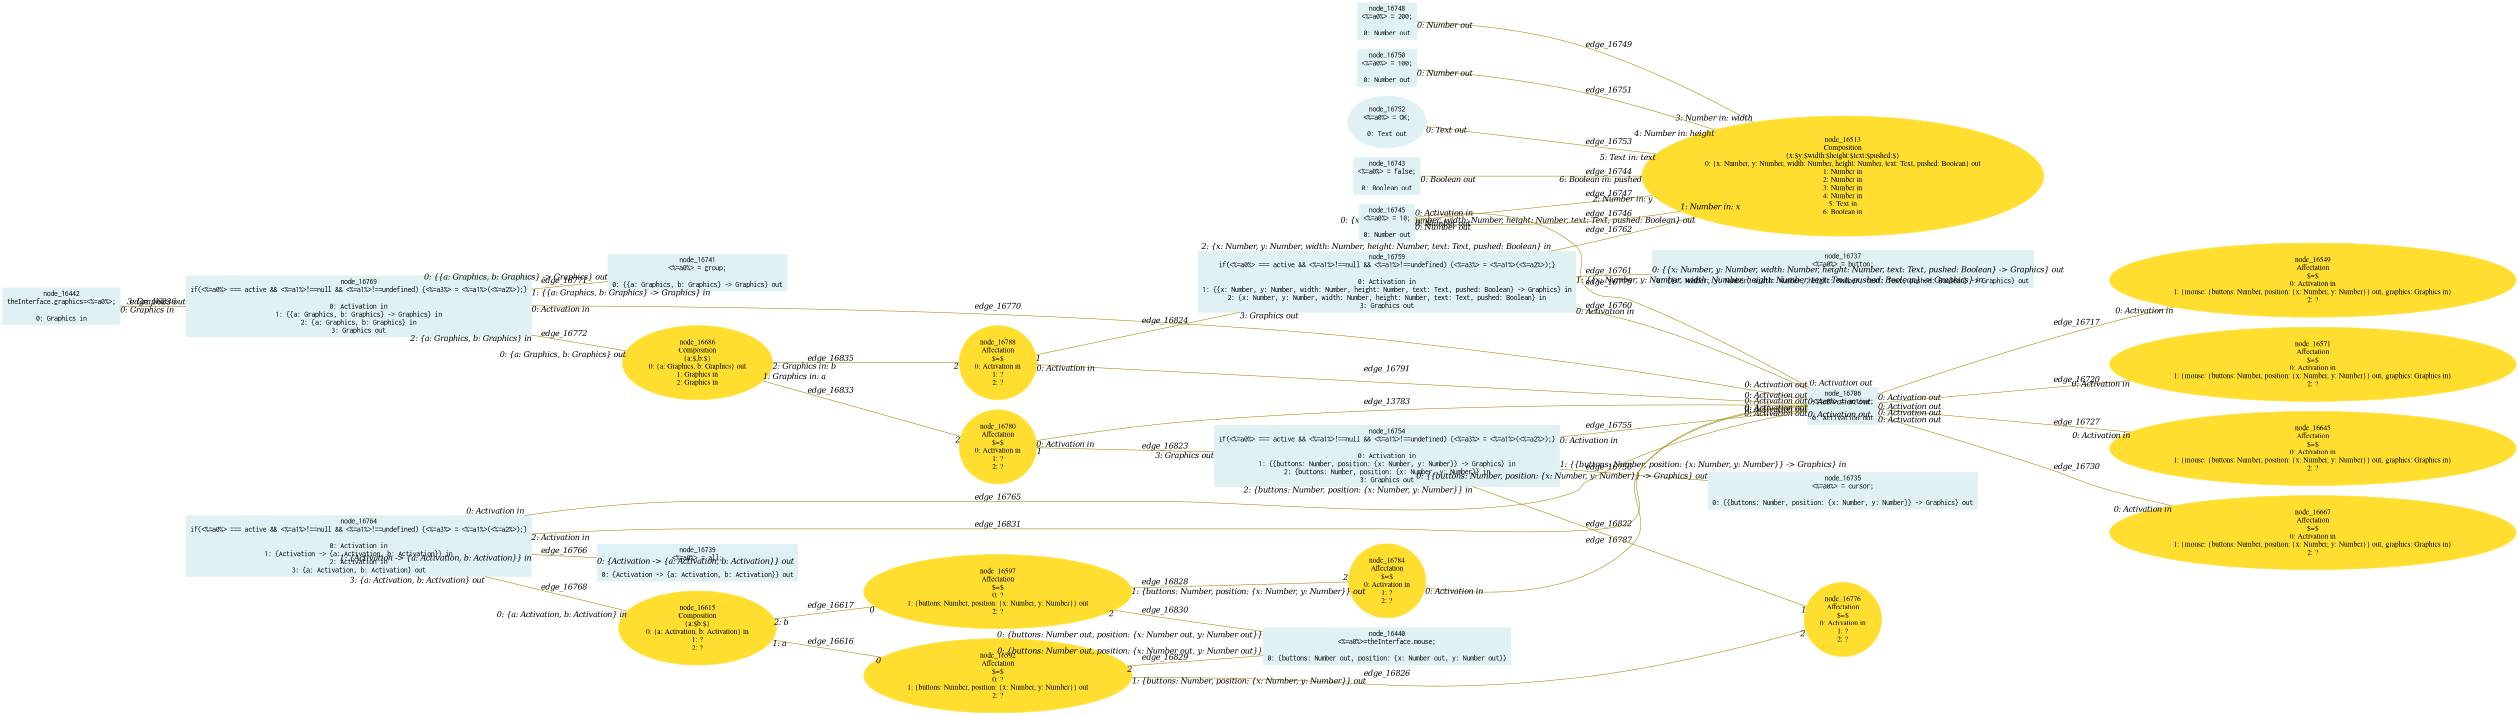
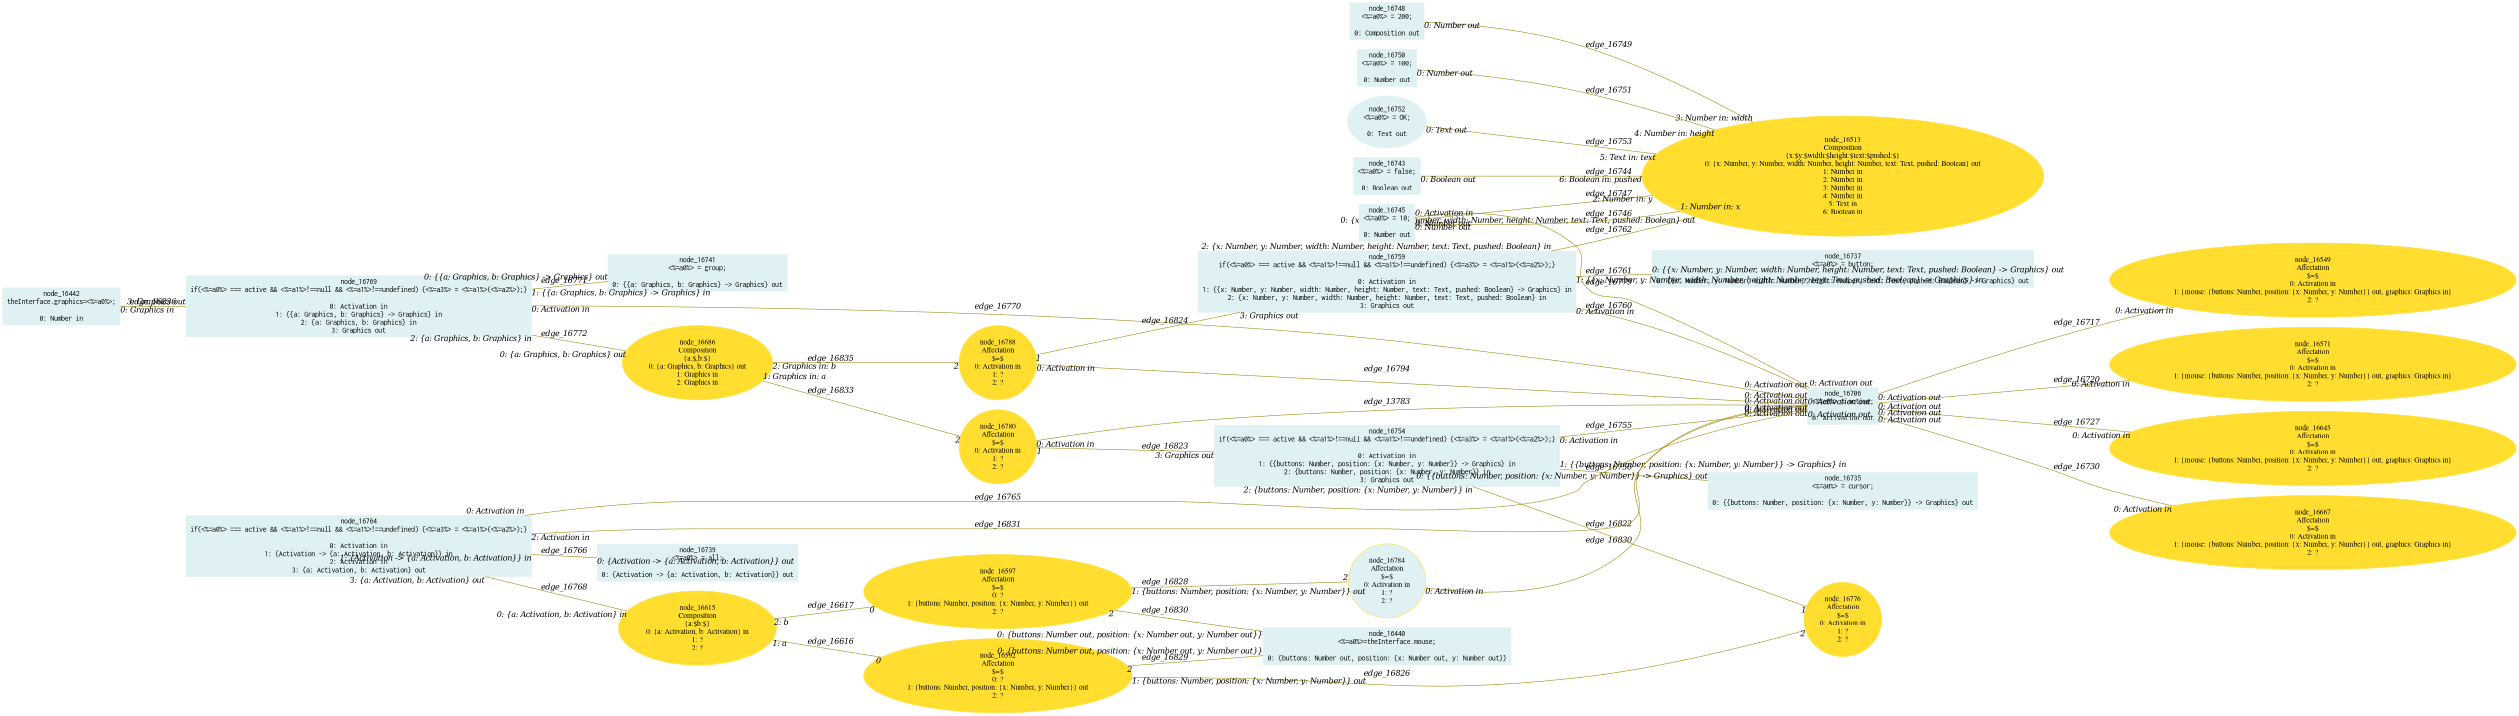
(1387, 21) -> (1387, 21)
(61, 306) -> (61, 306)
(1387, 369) -> (1387, 369)
(1609, 540) -> (1609, 540)
(1387, 581) -> (1387, 581)
